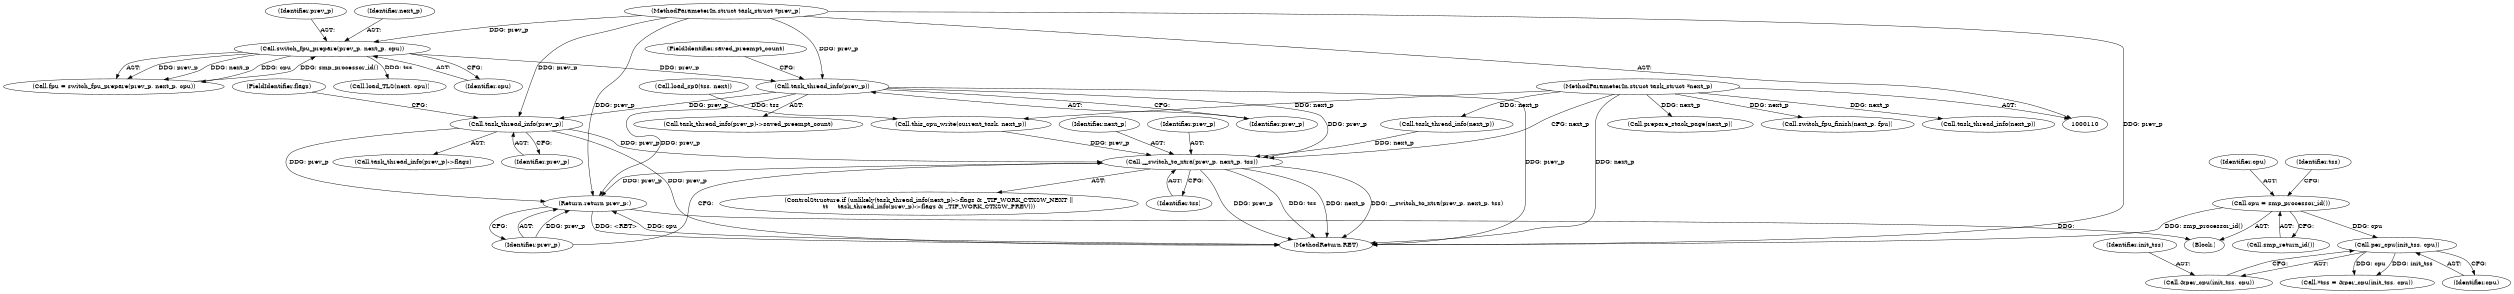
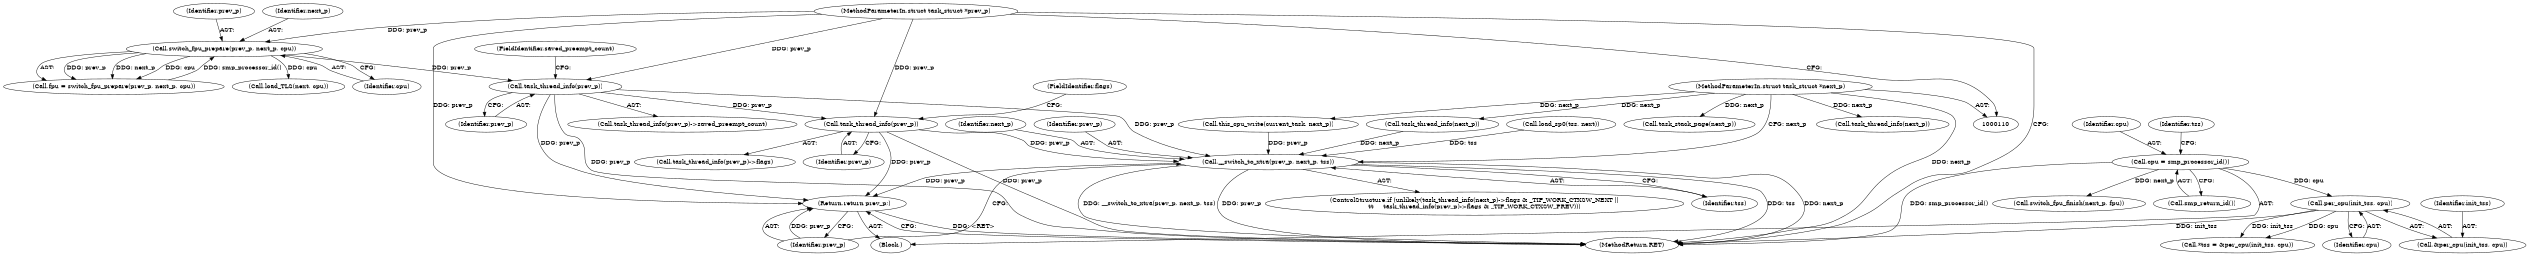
(399, 68) -> (303, 68)
(1646, 68) -> (1815, 68)
(1737, 105) -> (2125, 181)
(799, 115) -> (1425, 143)
(1680, 124) -> (1689, 124)
(2143, 124) -> (2042, 124)
(662, 226) -> (910, 226)
(2067, 226) -> (877, 226)
none -> (2001, 232)
(2281, 264) -> (2447, 226)
